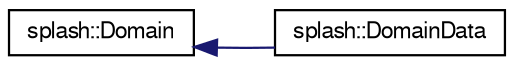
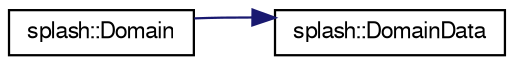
(246, 48) -> (223, 18)
